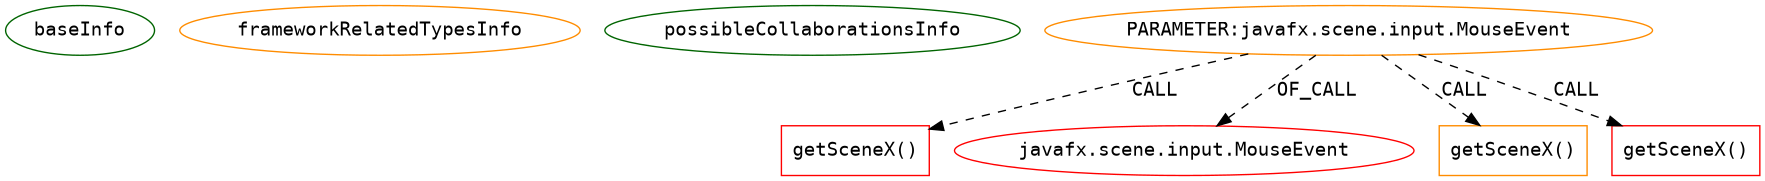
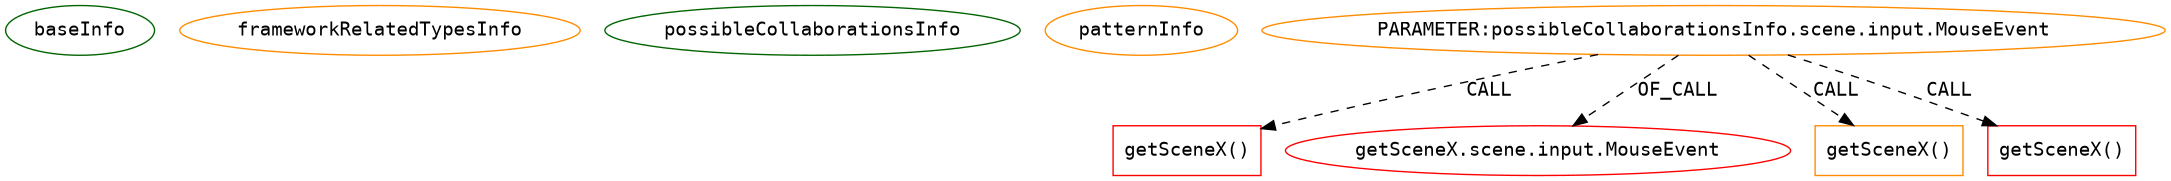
none -> (1141, 30)
(1349, 30) -> (1713, 30)
(1184, 151) -> (1538, 151)
